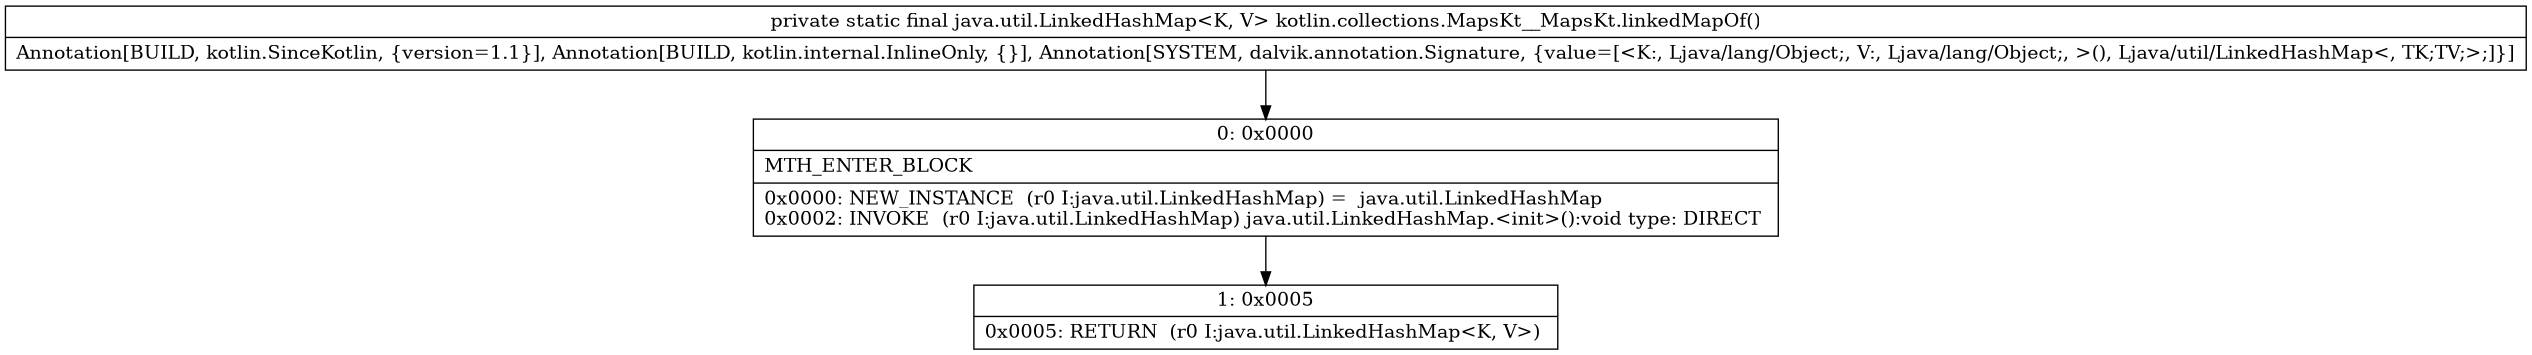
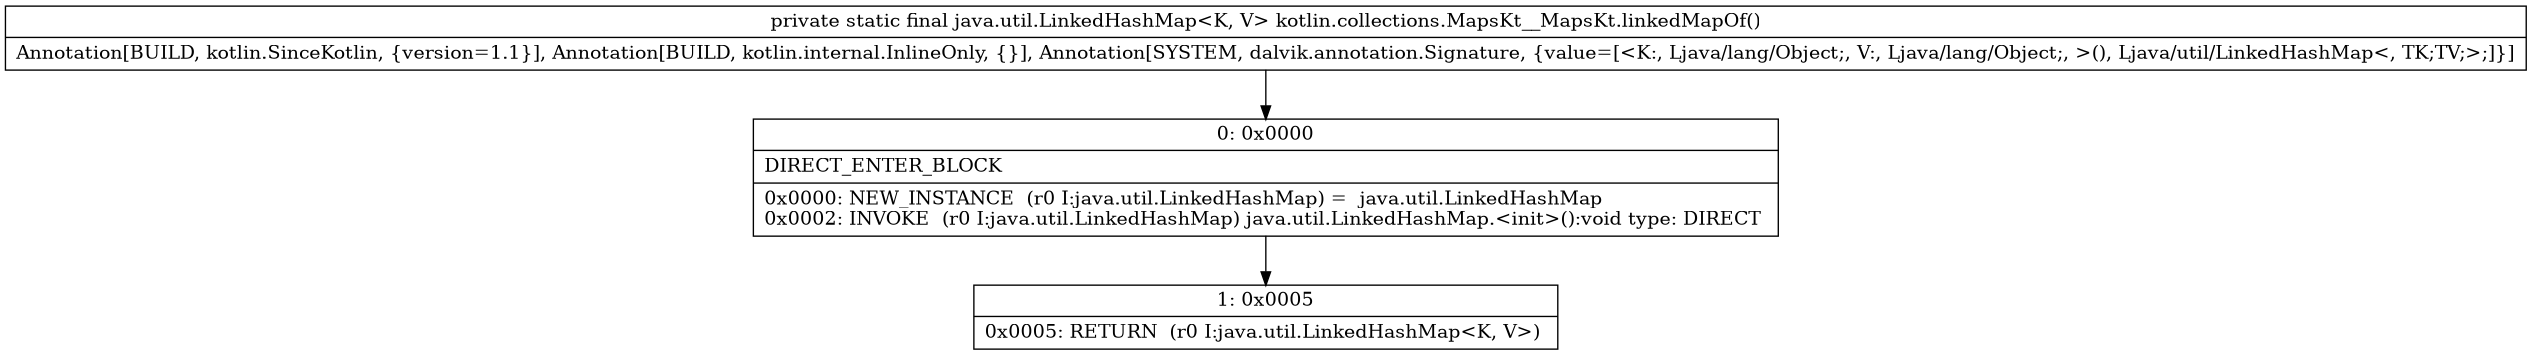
(869, 166) -> (883, 166)
